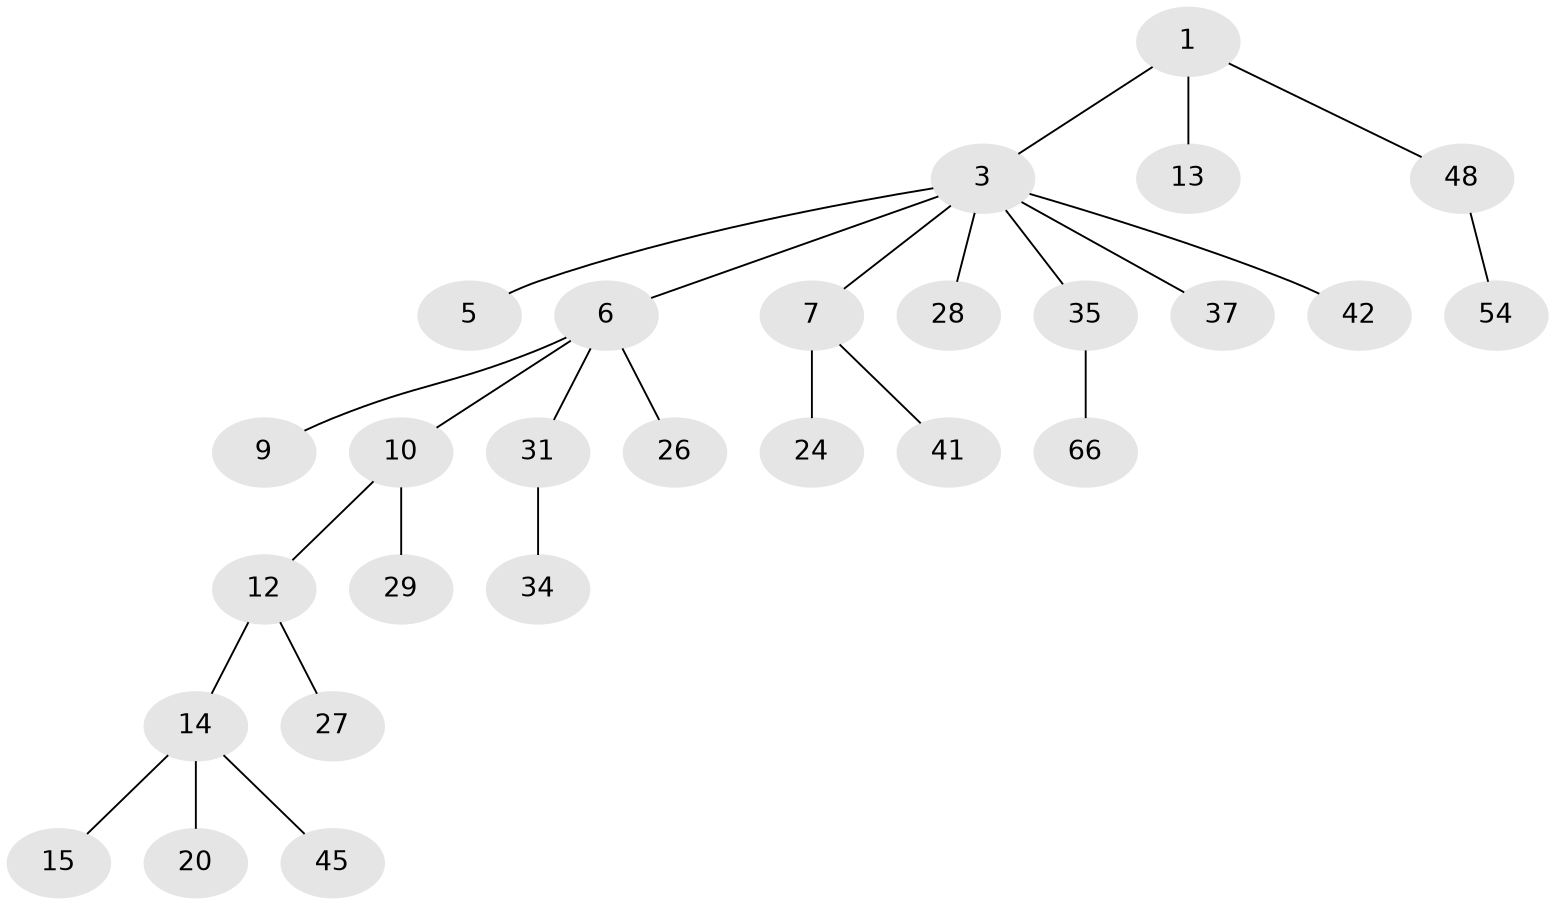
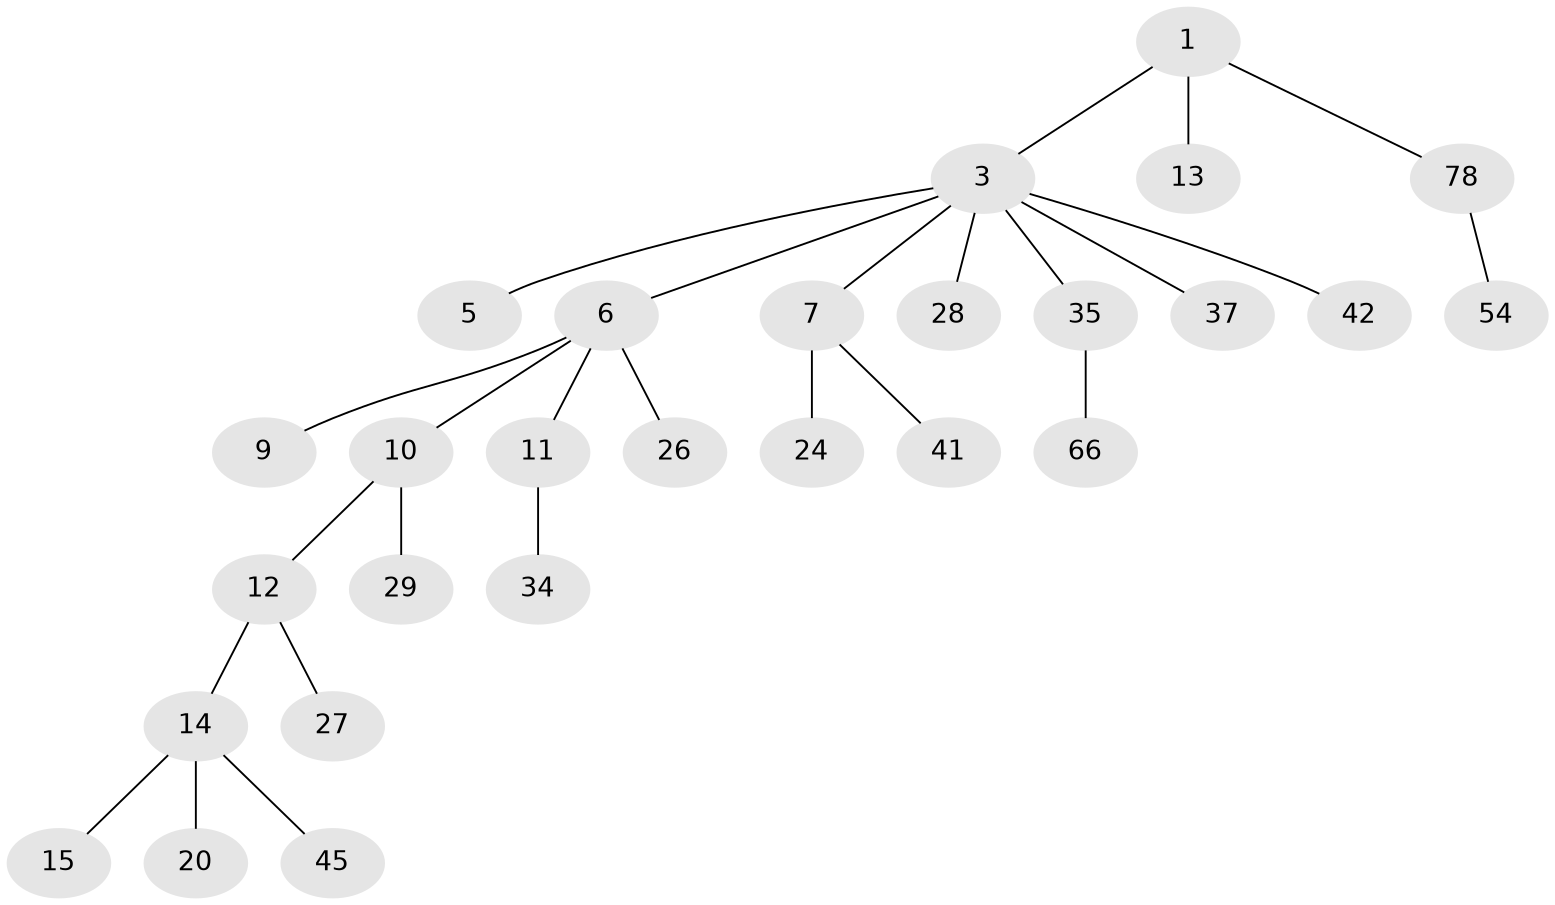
(1462, 179) -> (1462, 179)
(538, 453) -> (538, 453)
